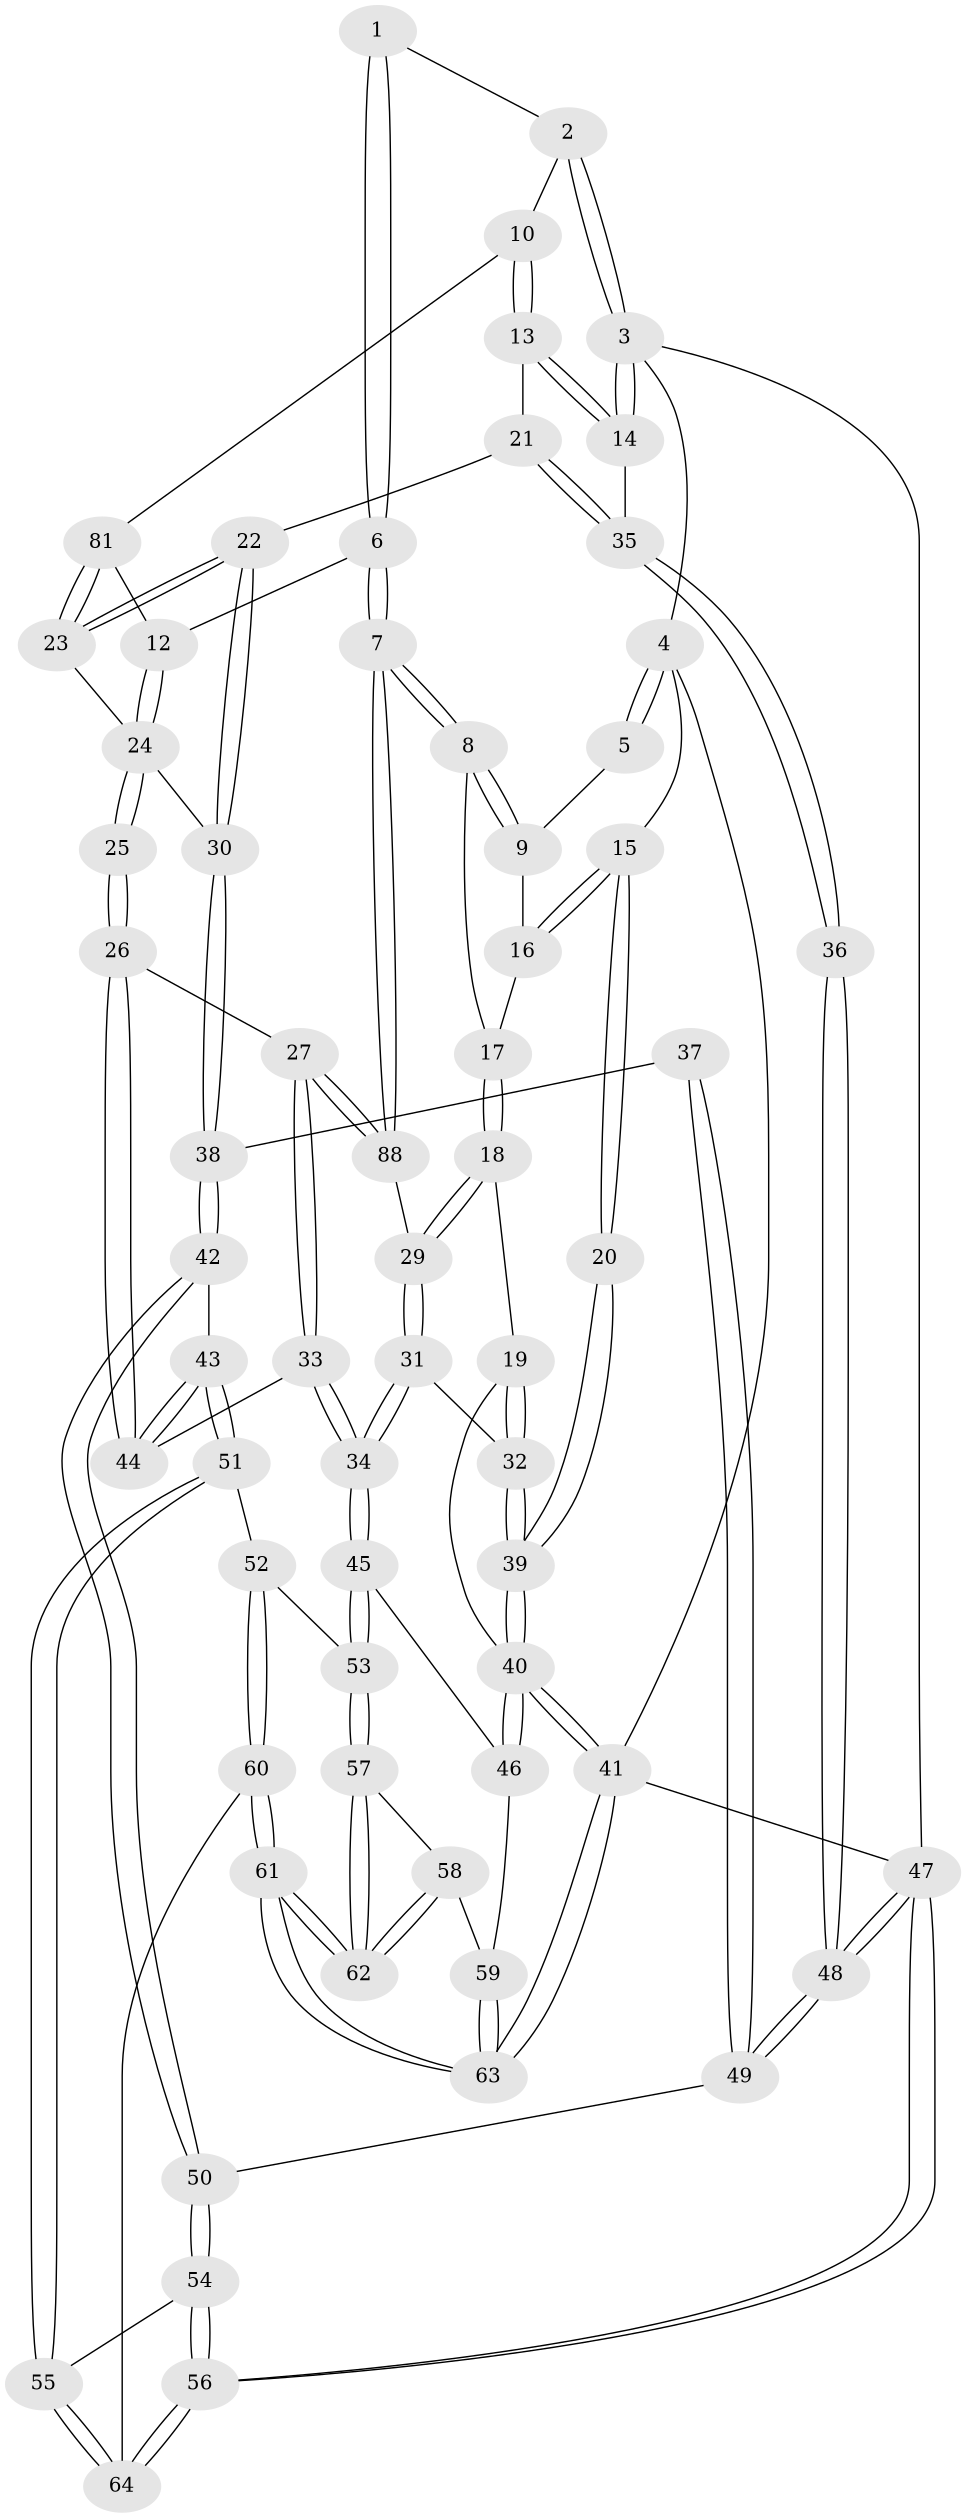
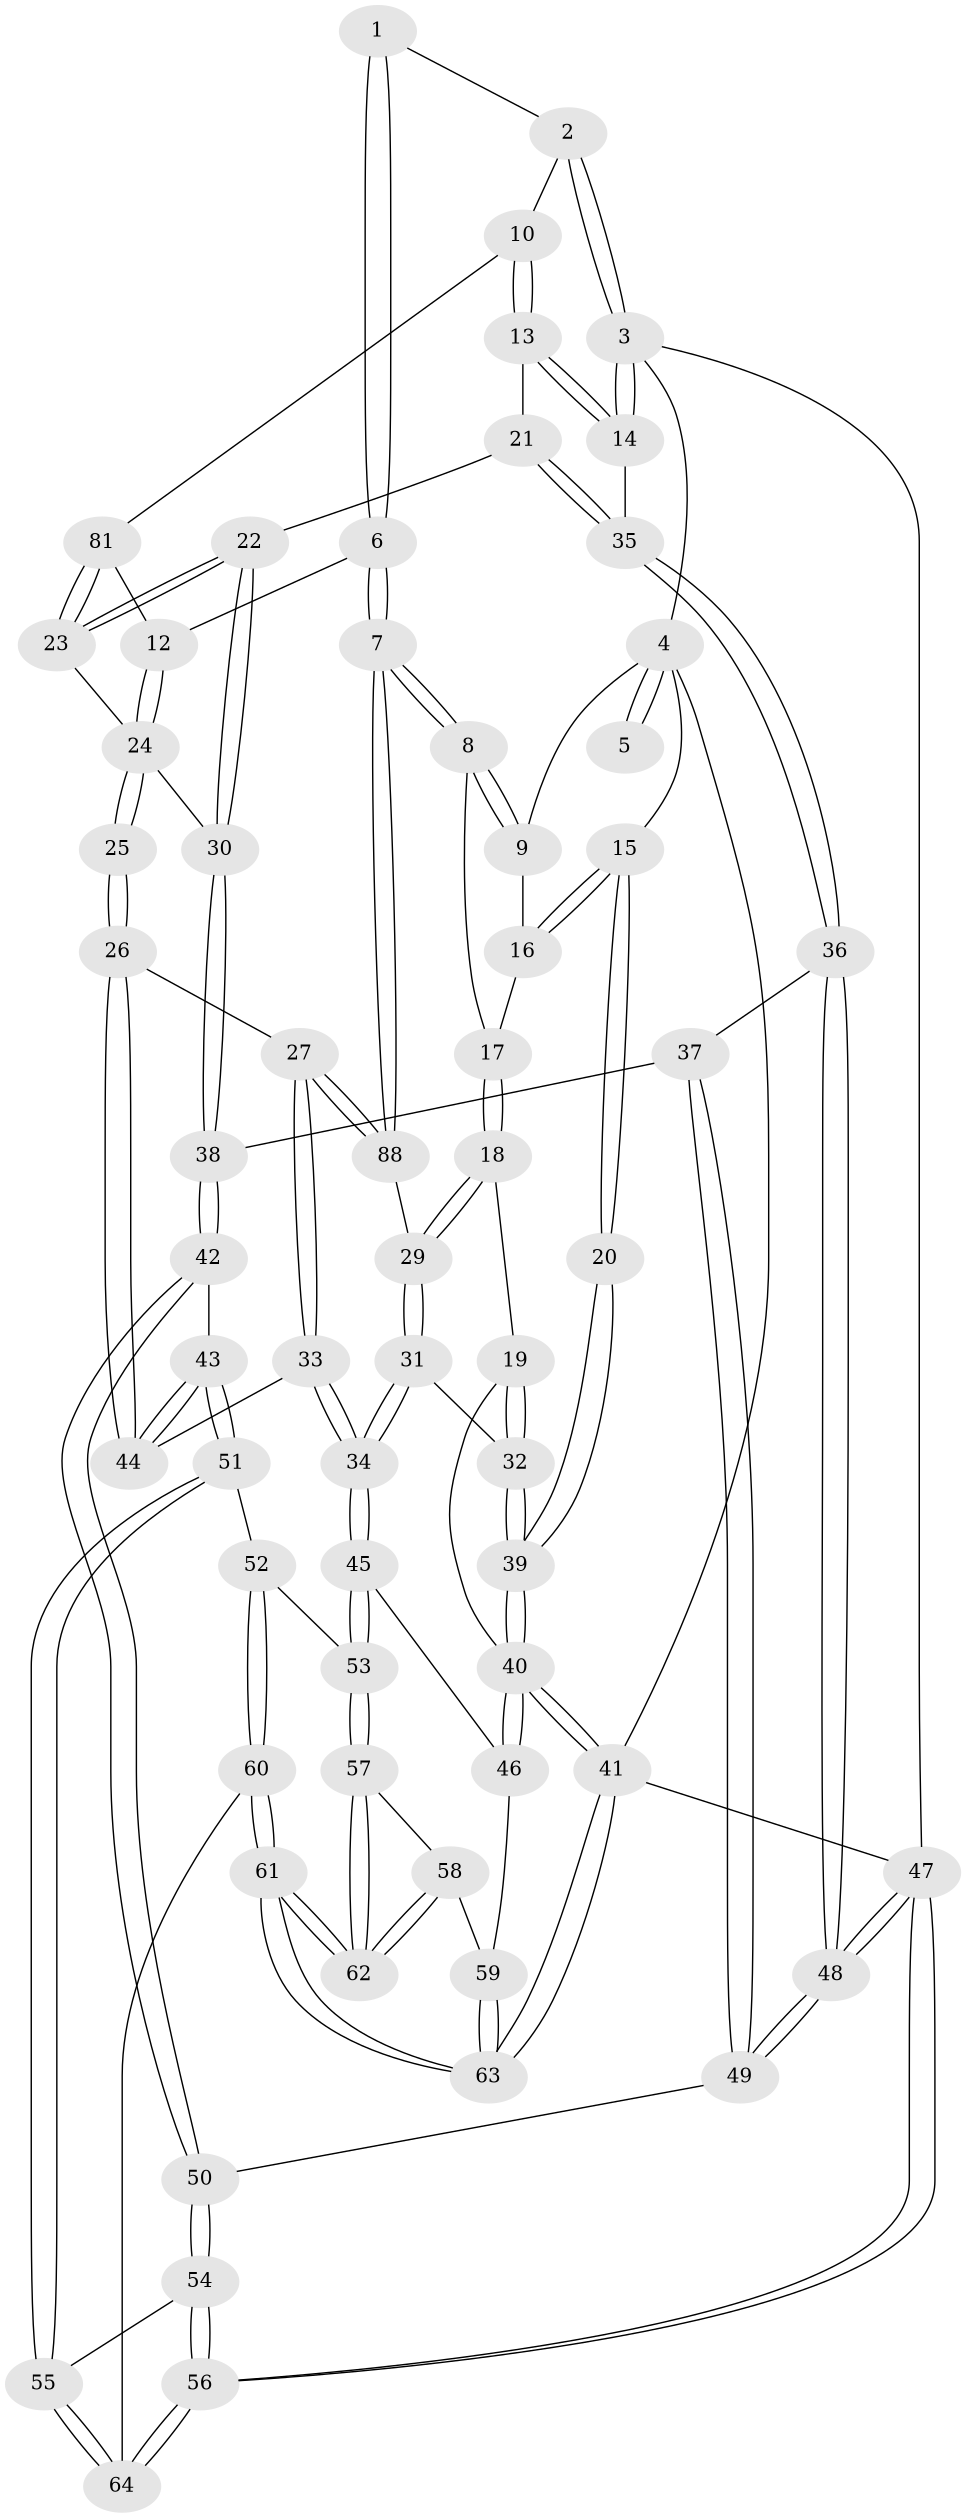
(574, 798) -> (567, 732)
none -> (772, 997)
